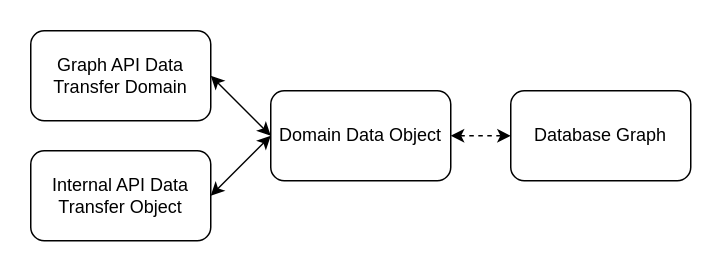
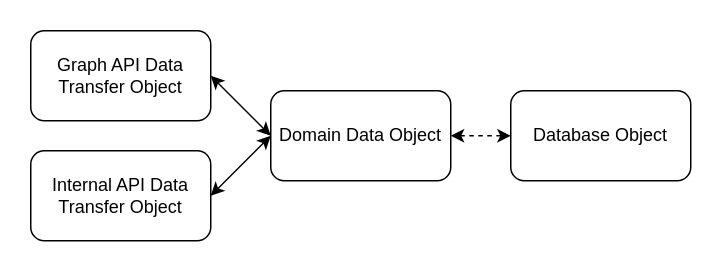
(121, 76) -> (121, 76)
(601, 136) -> (601, 136)
